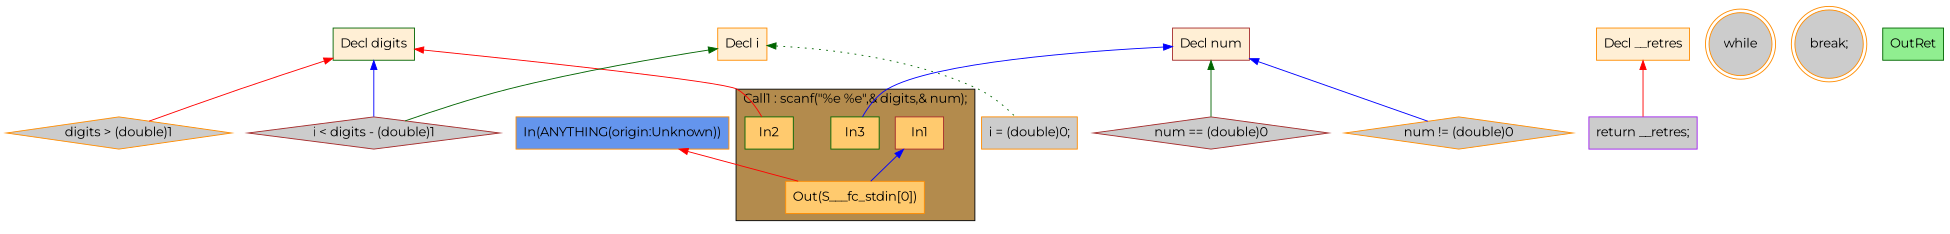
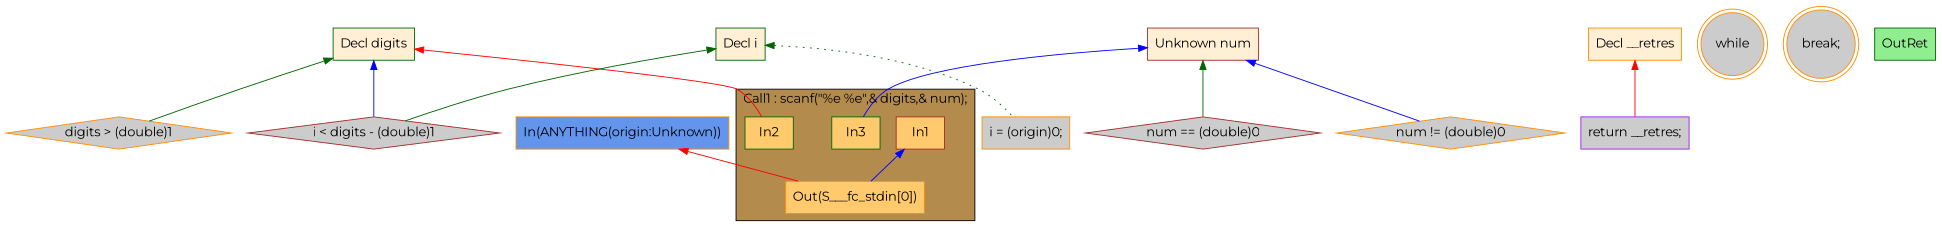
(742, 44) -> (741, 44)
(1211, 44) -> (1203, 44)
(236, 90) -> (236, 90)
(1029, 133) -> (1026, 133)
